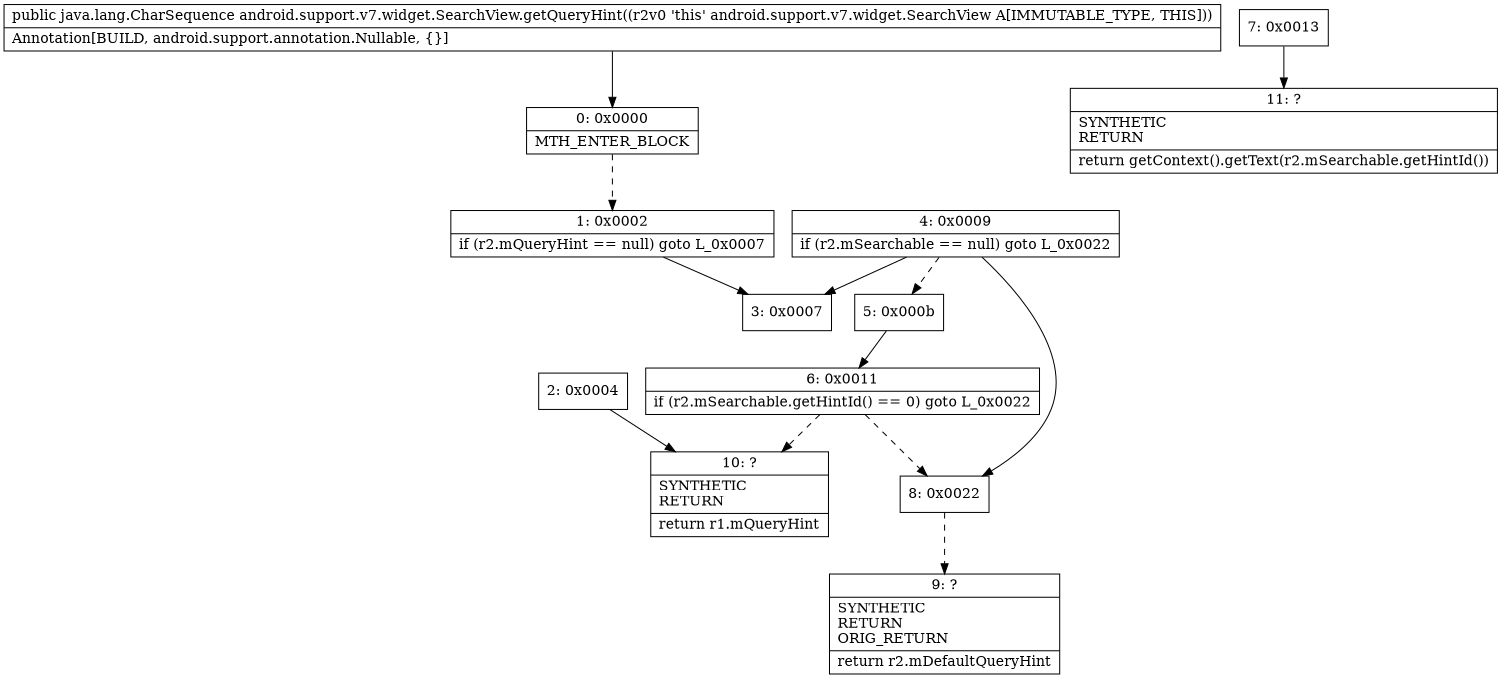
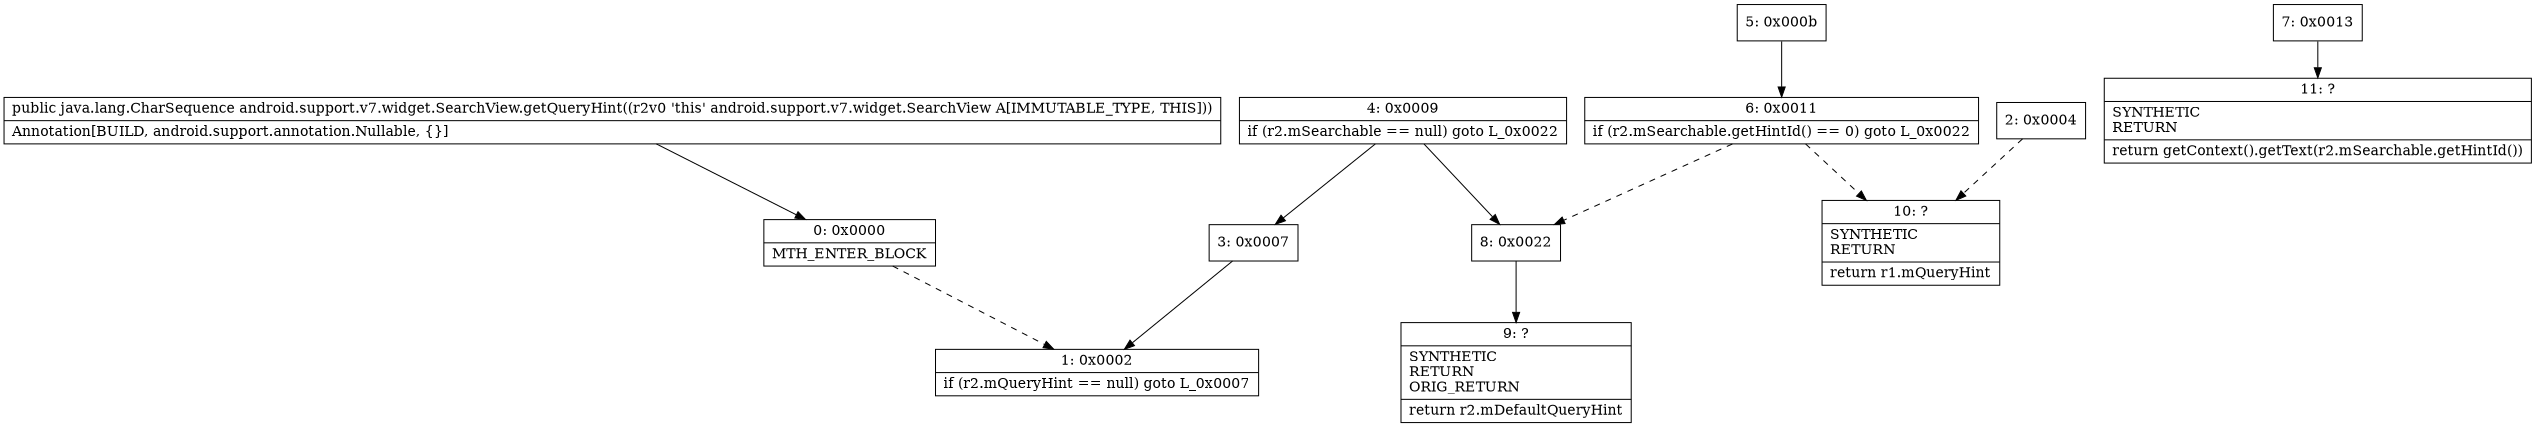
(929, 271) -> none
(701, 274) -> (1182, 302)
(638, 428) -> (1993, 166)
(945, 538) -> (1516, 287)
